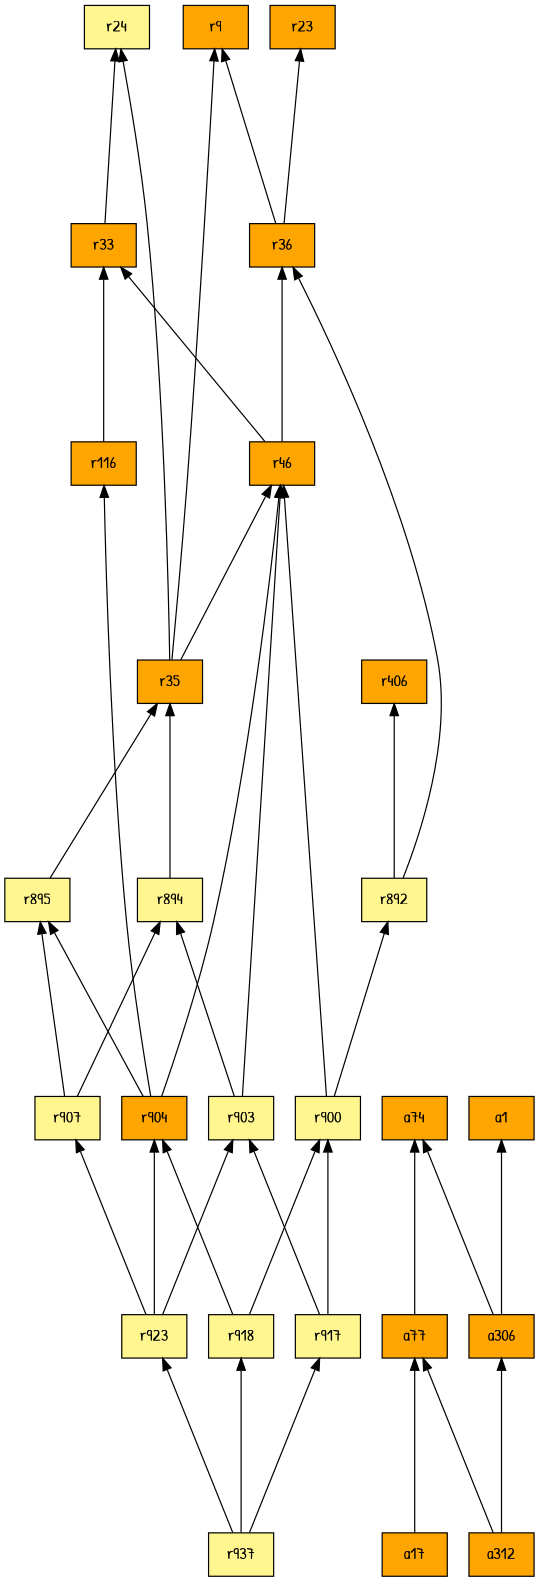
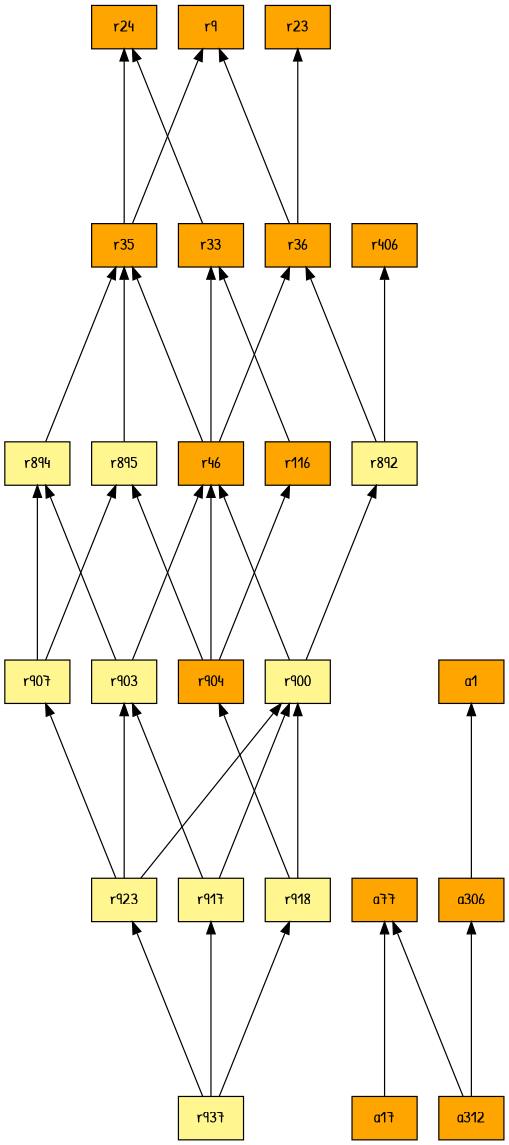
(117, 27) -> (124, 27)
(223, 578) -> (170, 360)
(415, 1118) -> none
(154, 1233) -> (207, 796)
